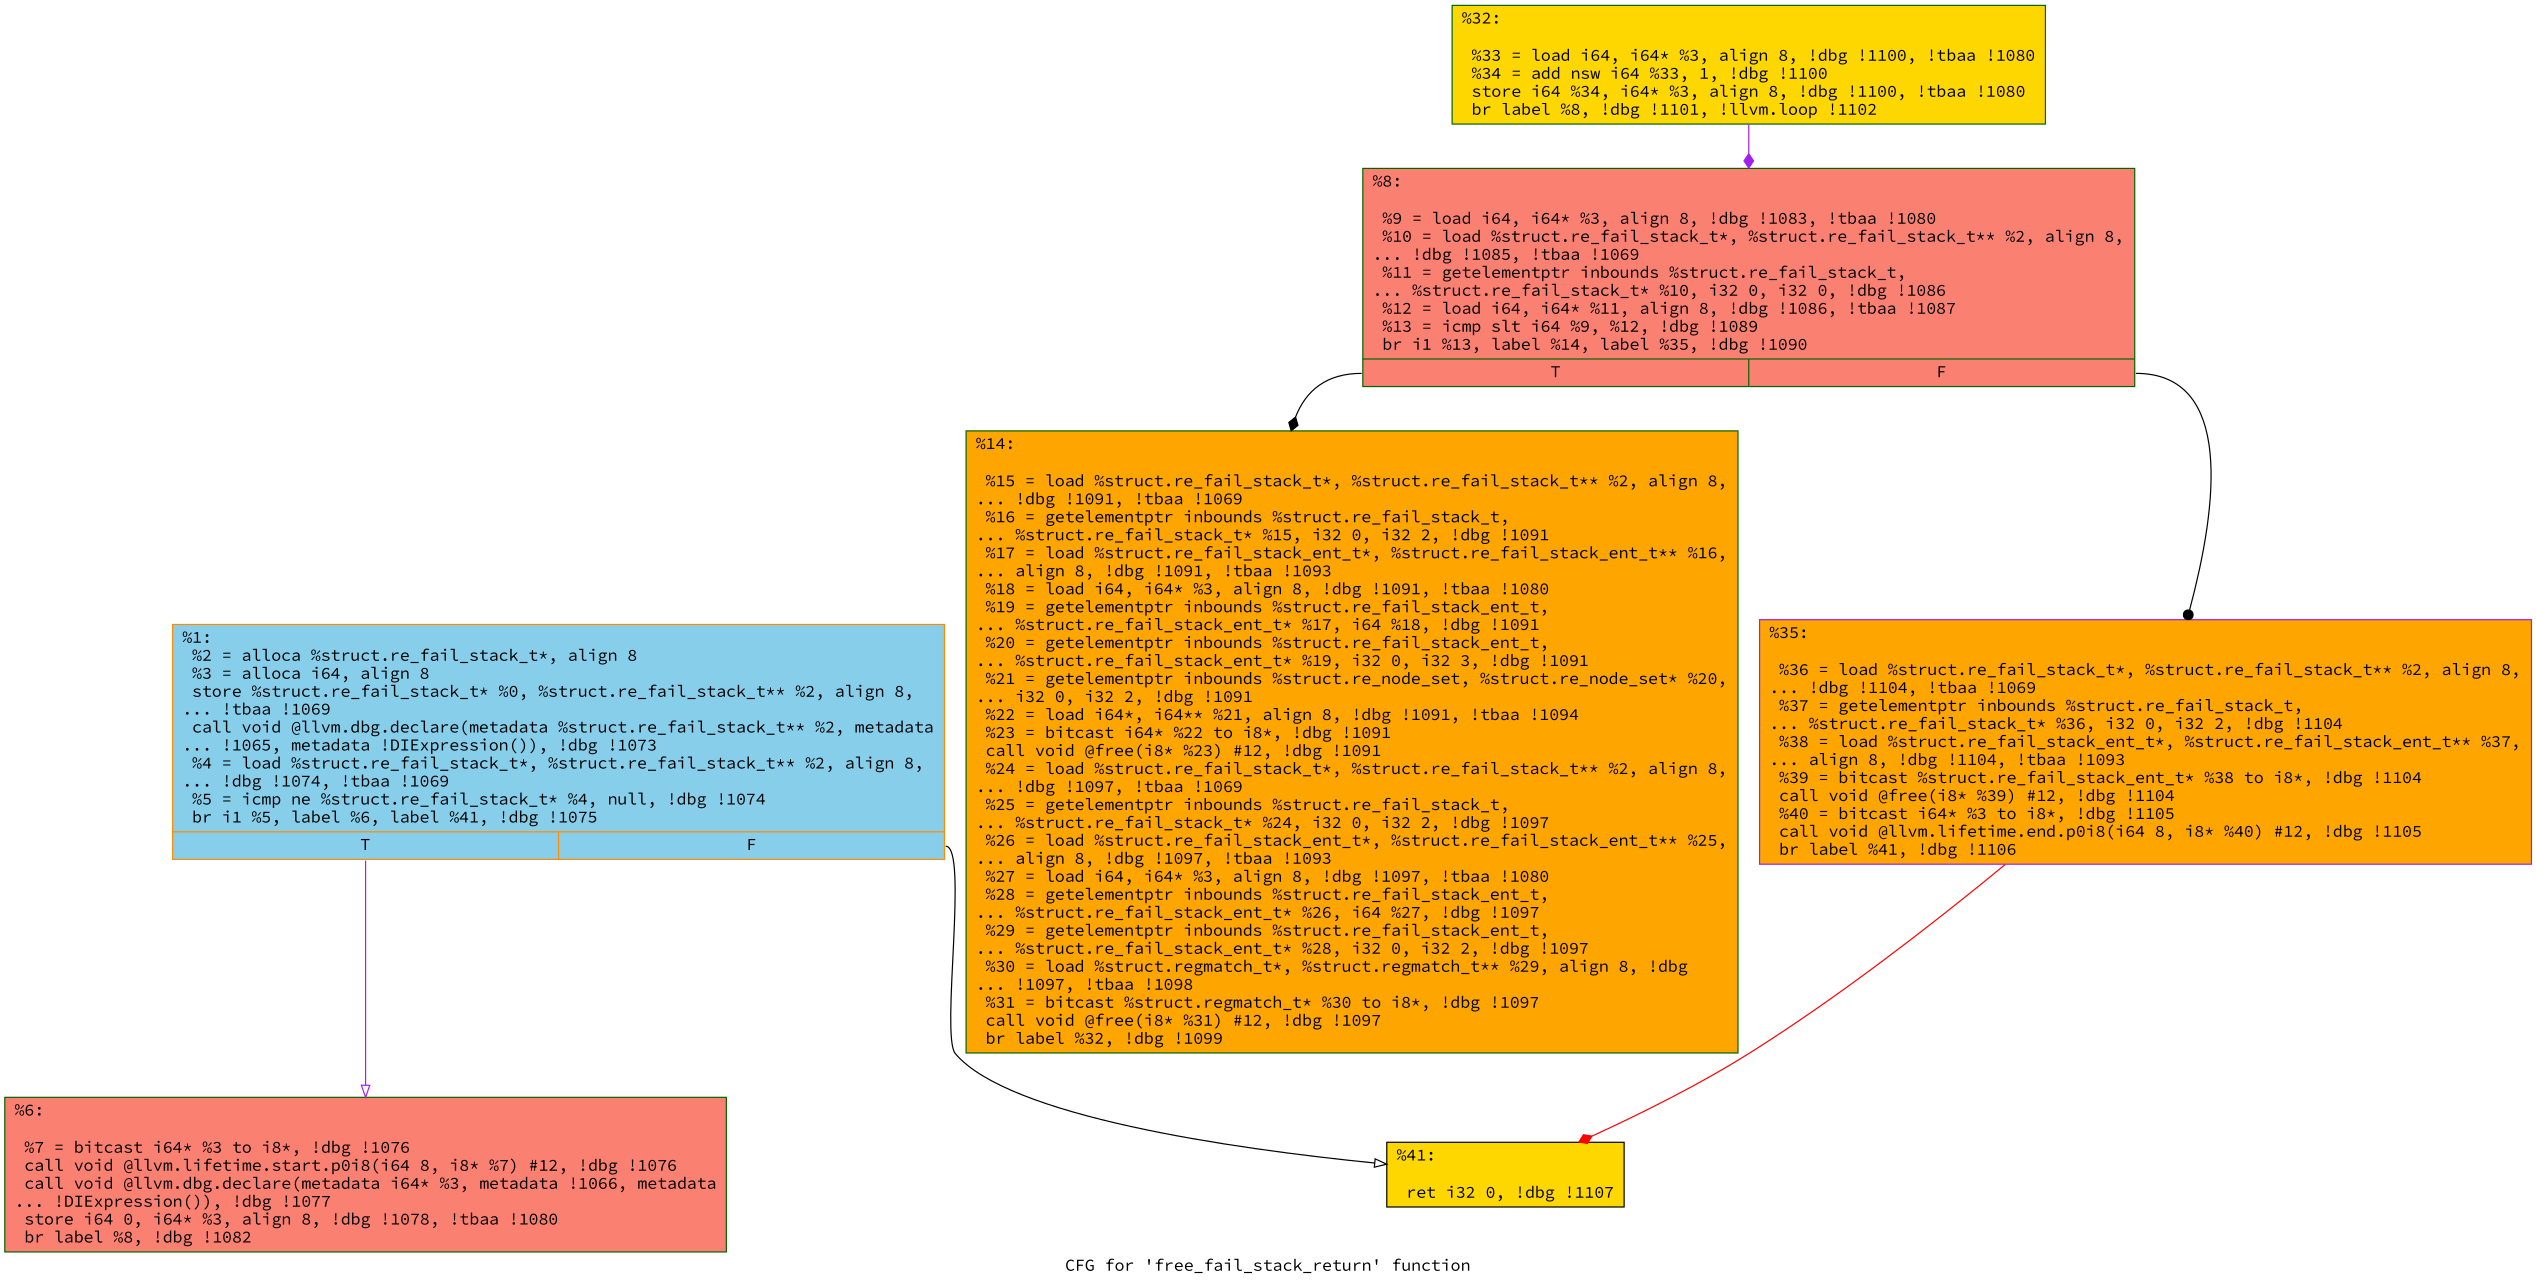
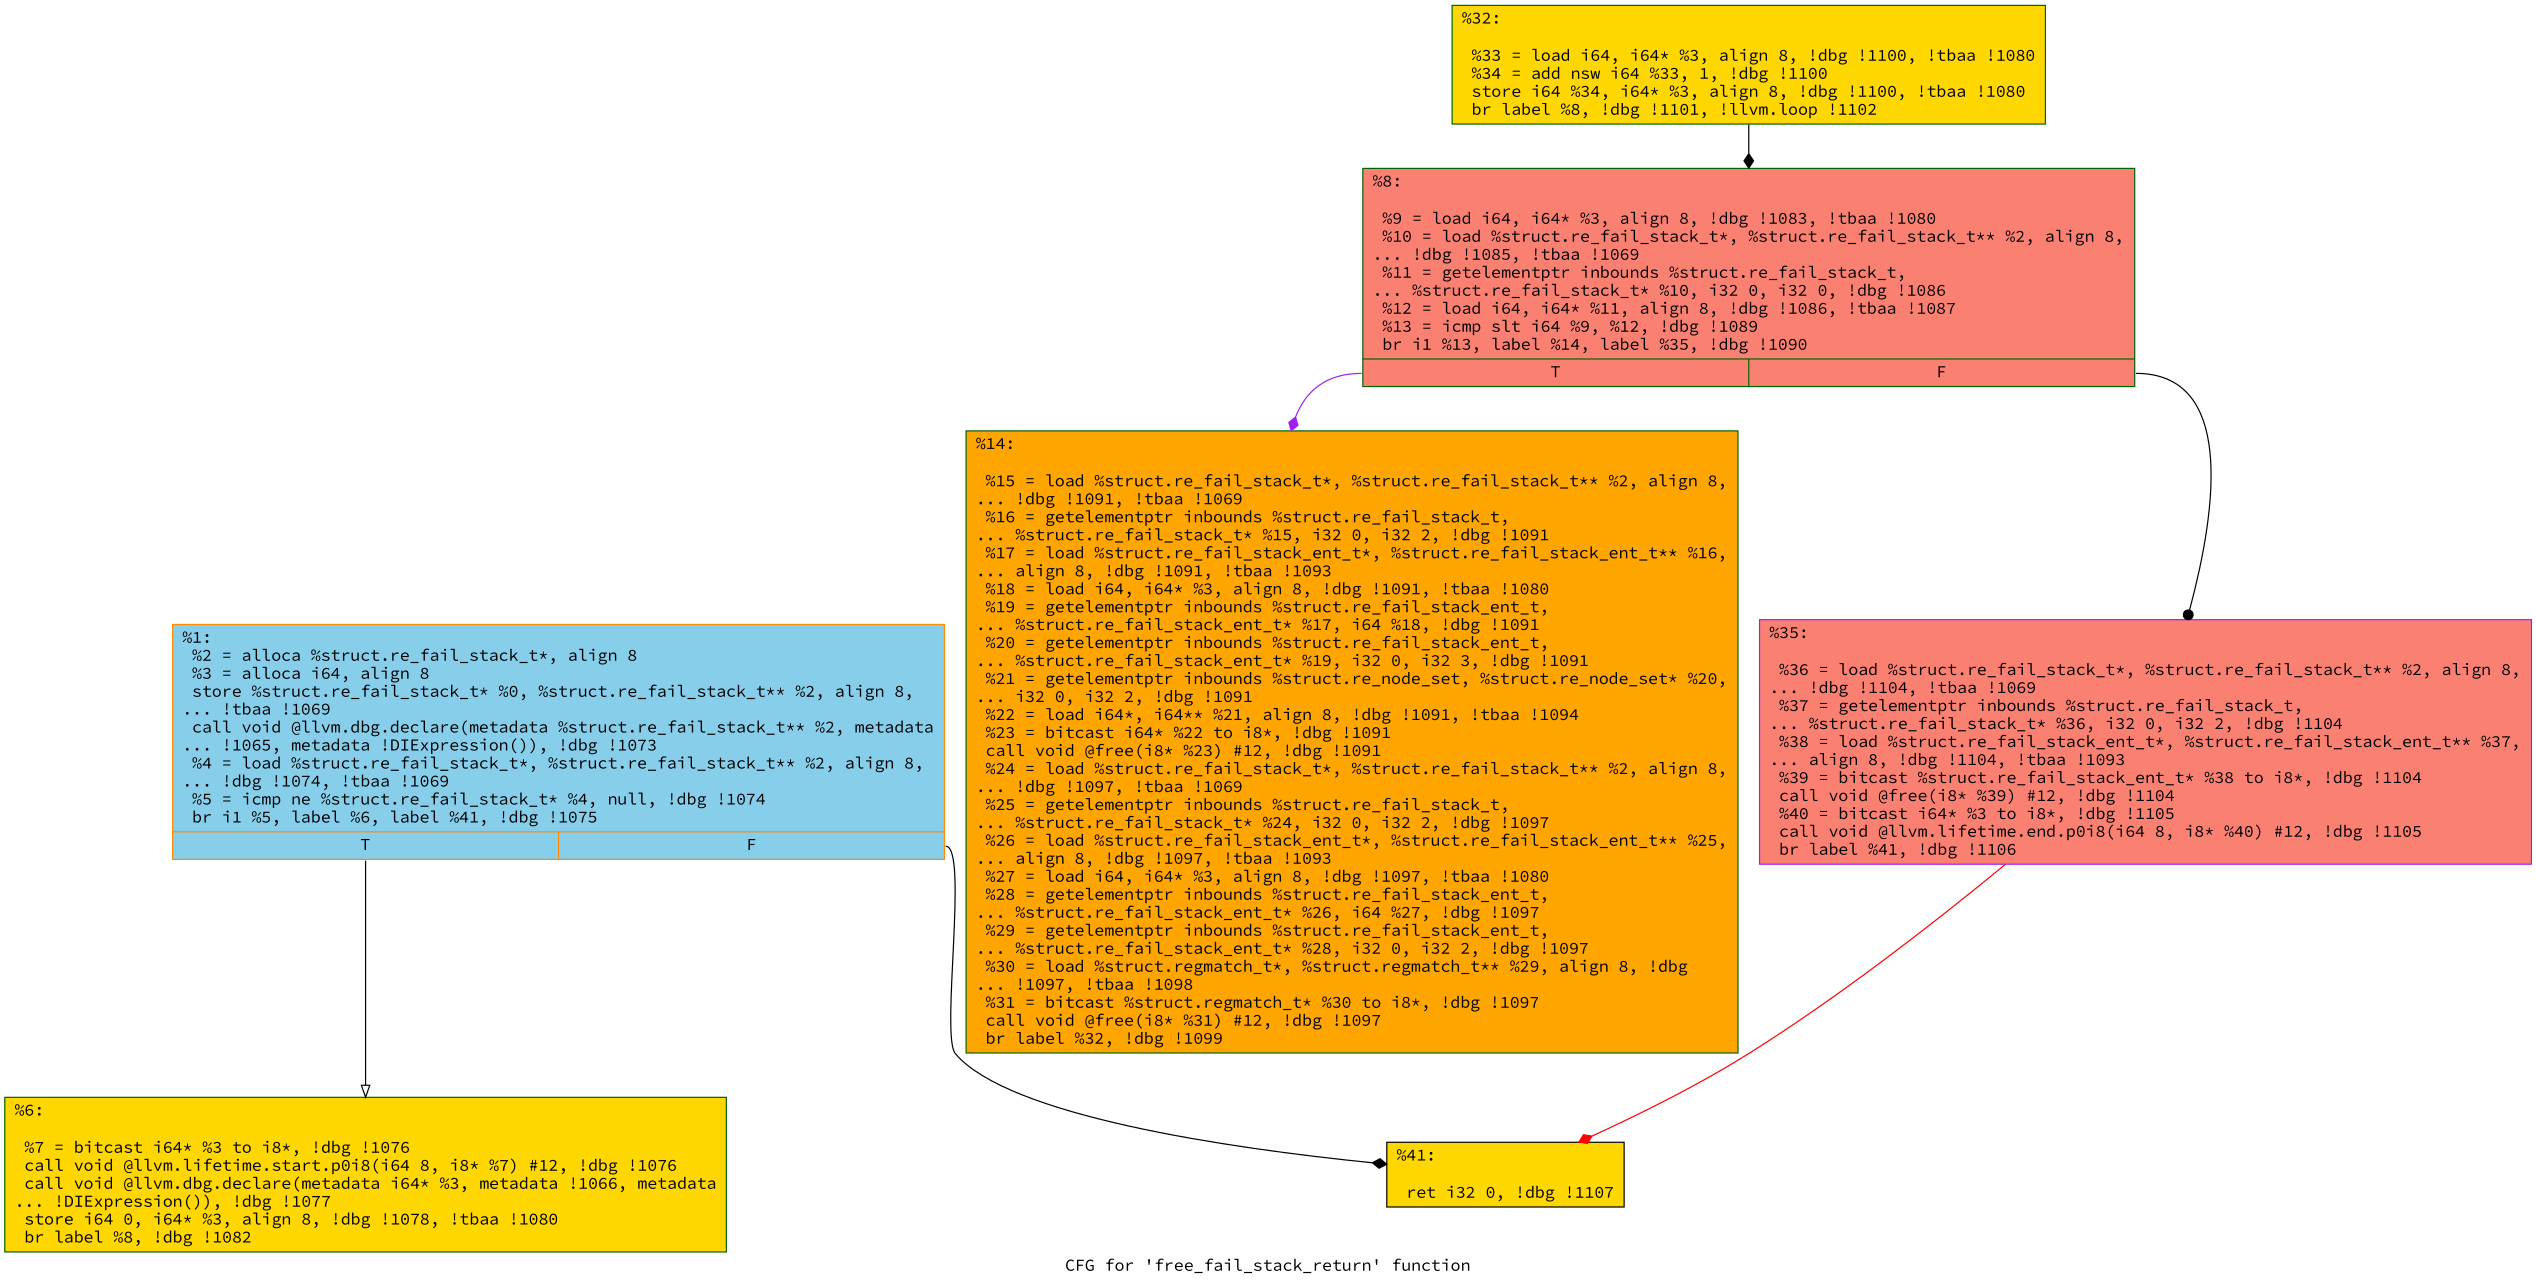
(1749, 139) -> (1749, 139)
(1321, 384) -> (1321, 384)
(2146, 742) -> (2146, 742)
(366, 973) -> (366, 973)
(1056, 1106) -> (1054, 1106)
(366, 1175) -> (366, 1175)
